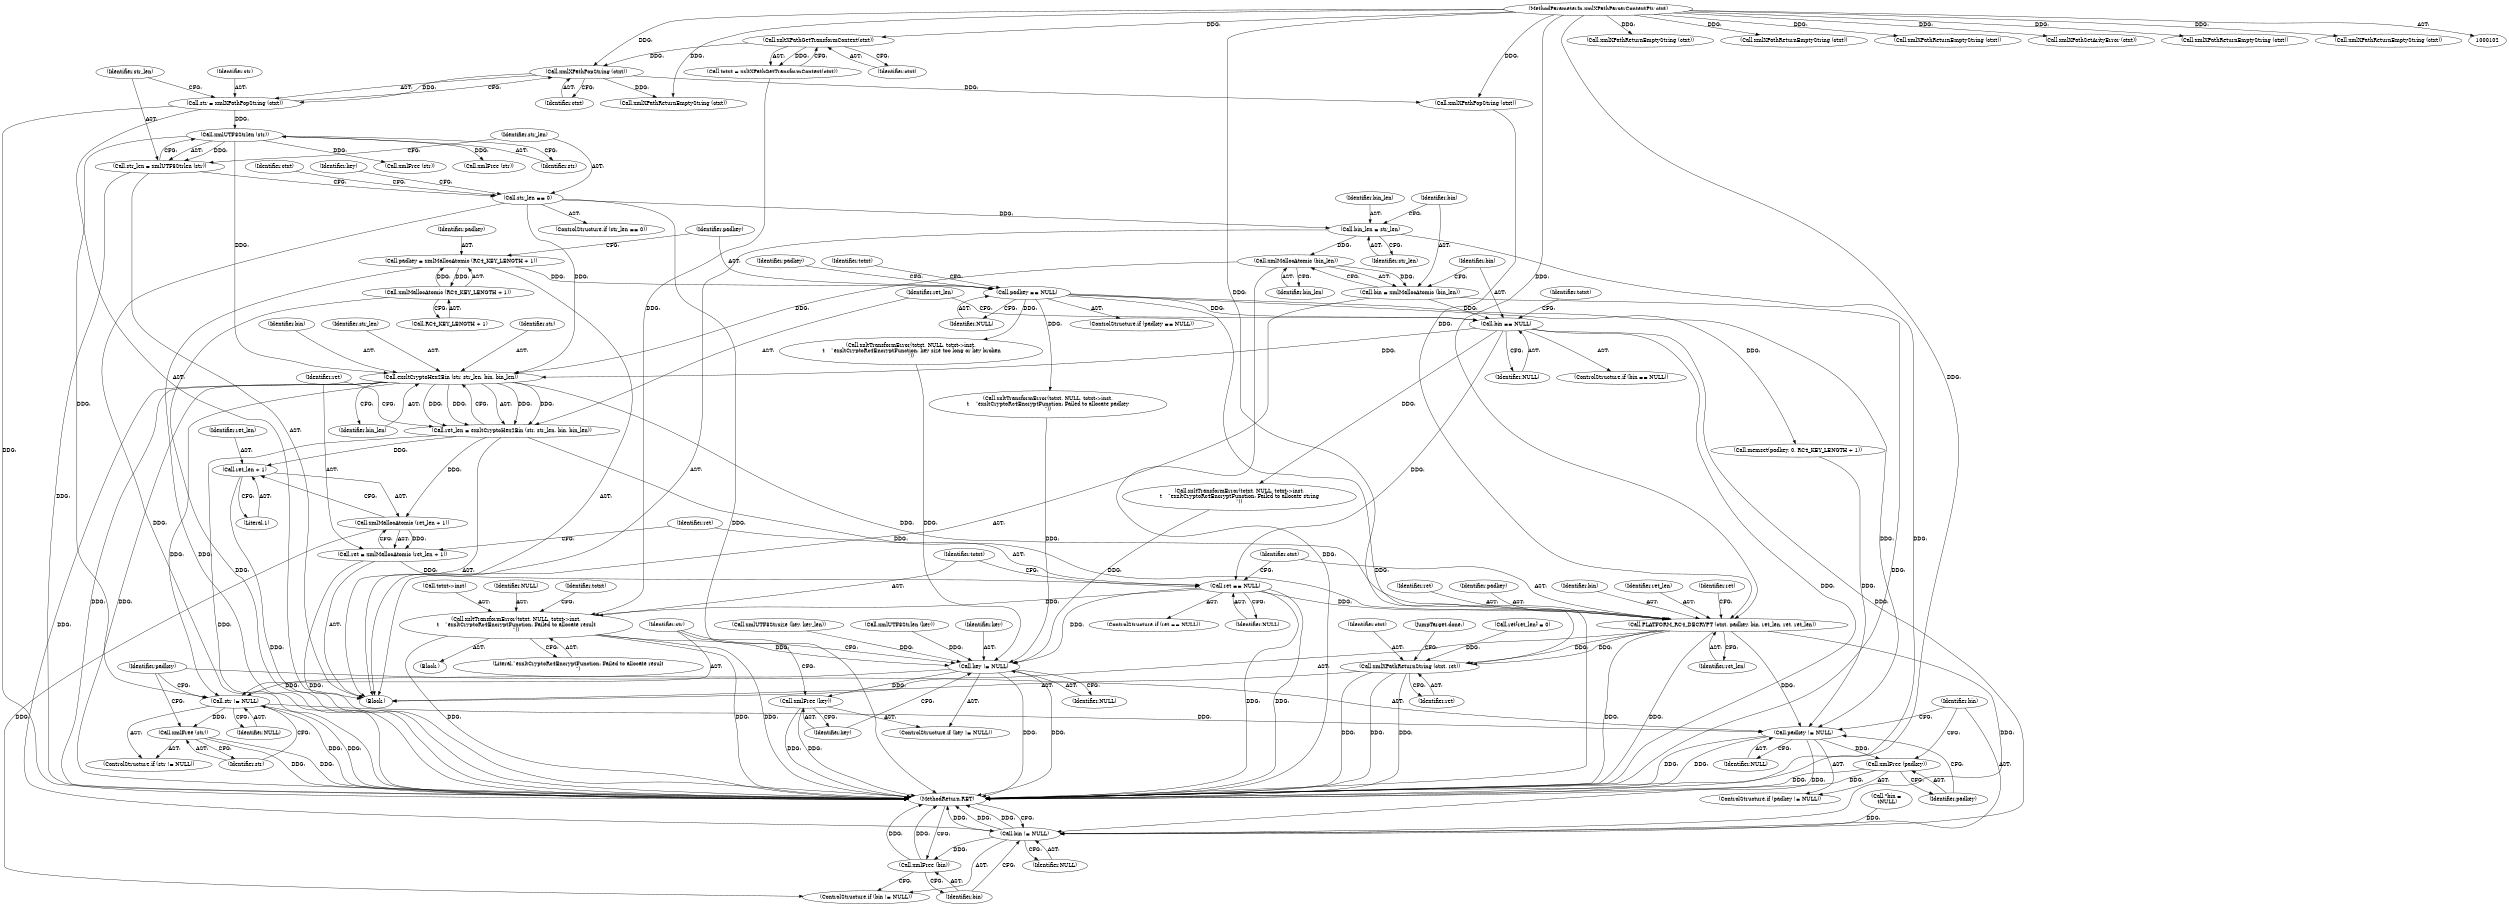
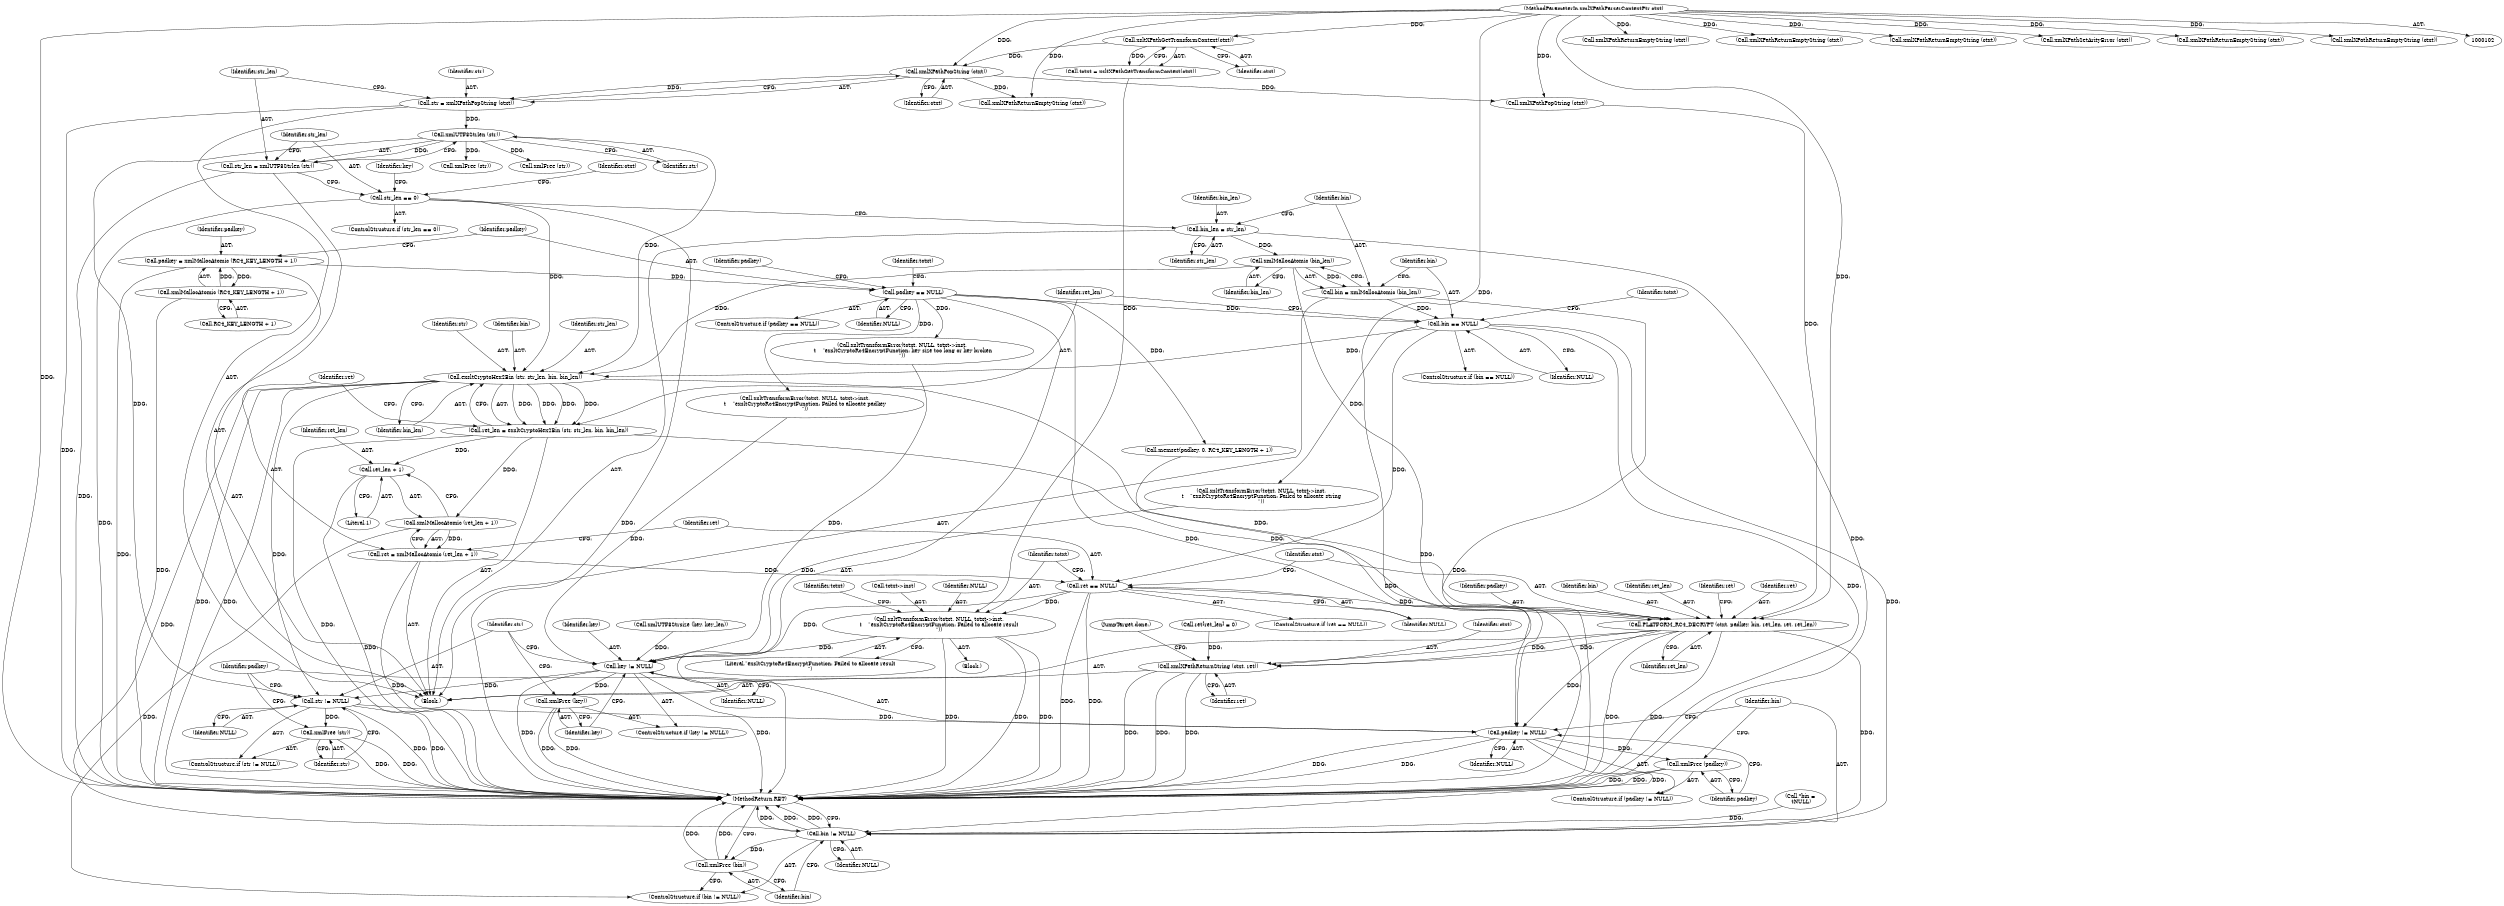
(1007, 214) -> (862, 214)
(1383, 571) -> (848, 571)
(900, 625) -> none
